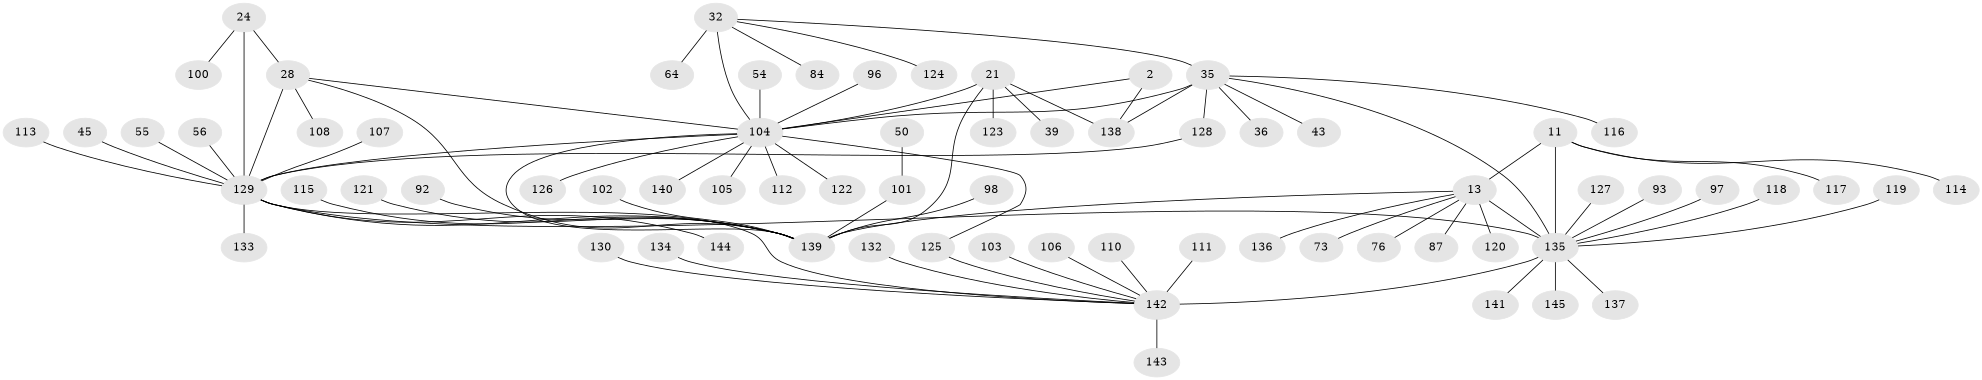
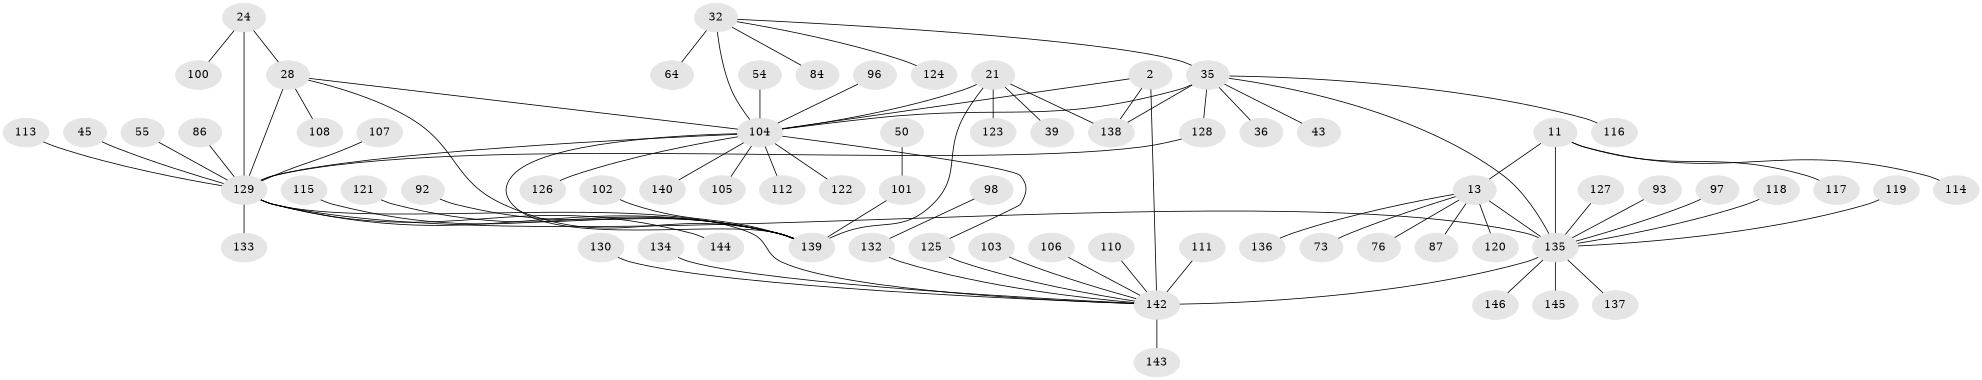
(200, 133) -> (200, 133)
none -> (1154, 190)
(1140, 203) -> none
(931, 212) -> (921, 224)
(1495, 305) -> (1495, 305)
